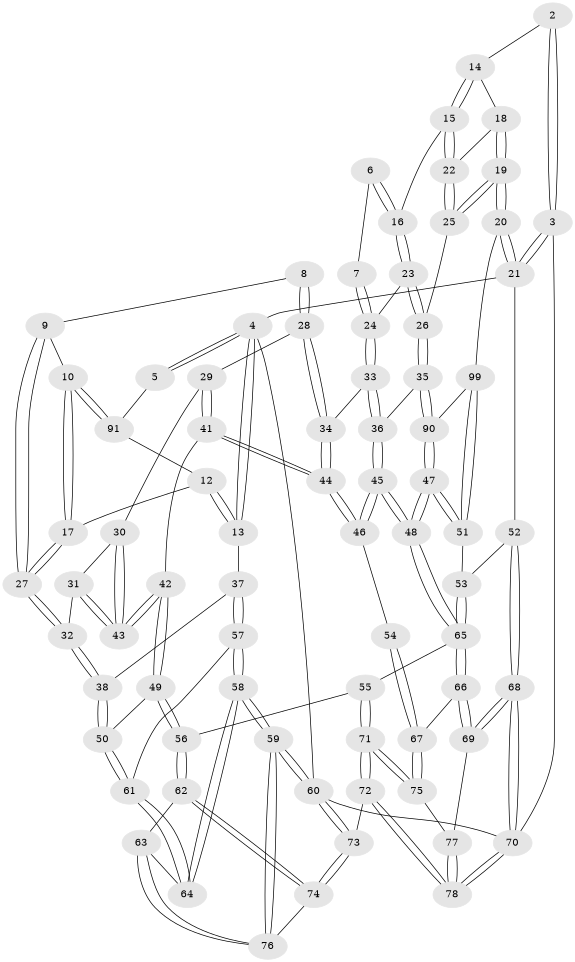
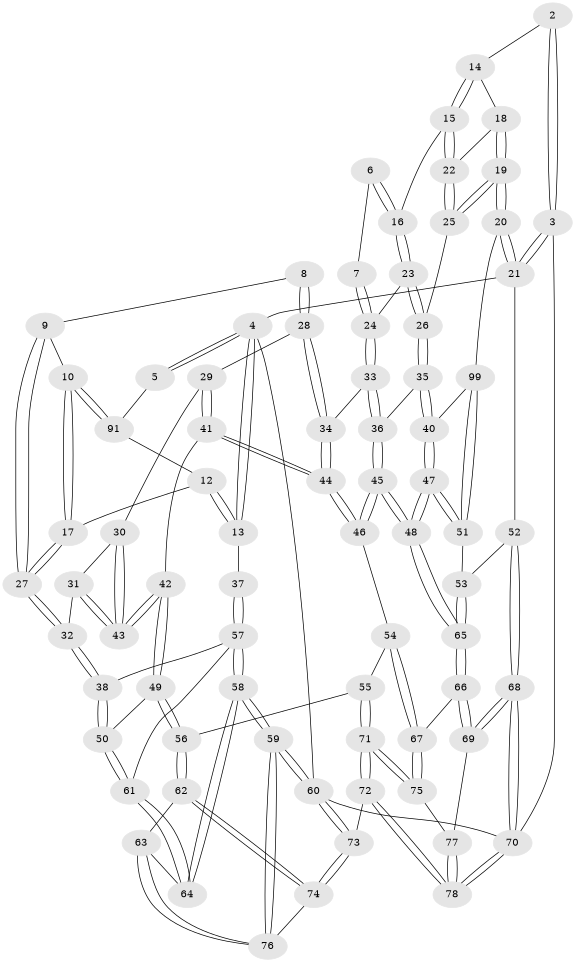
(429, 429) -> (429, 429)
(171, 636) -> (170, 662)
(413, 662) -> (378, 662)
